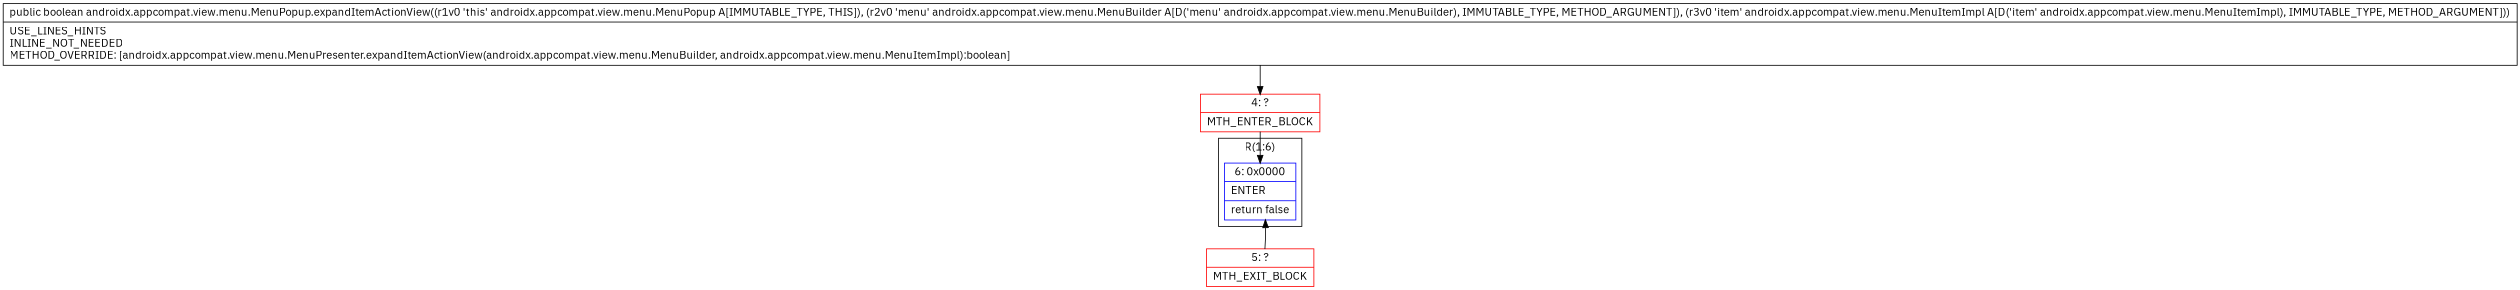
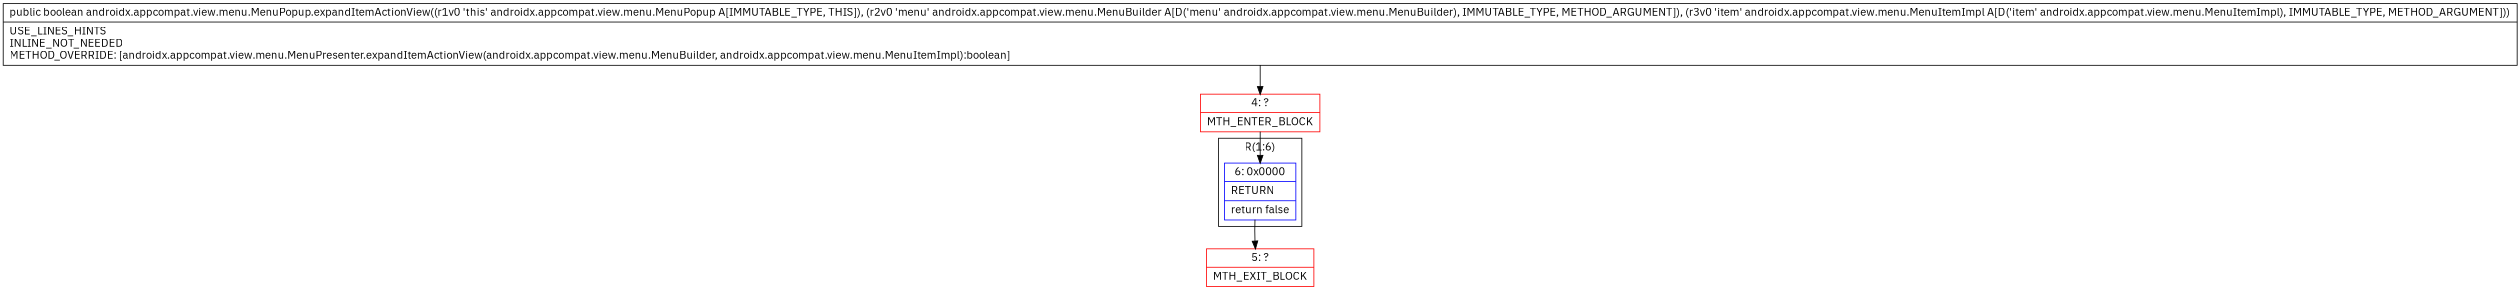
(1249, 191) -> (1253, 191)
(1265, 238) -> (1255, 231)
